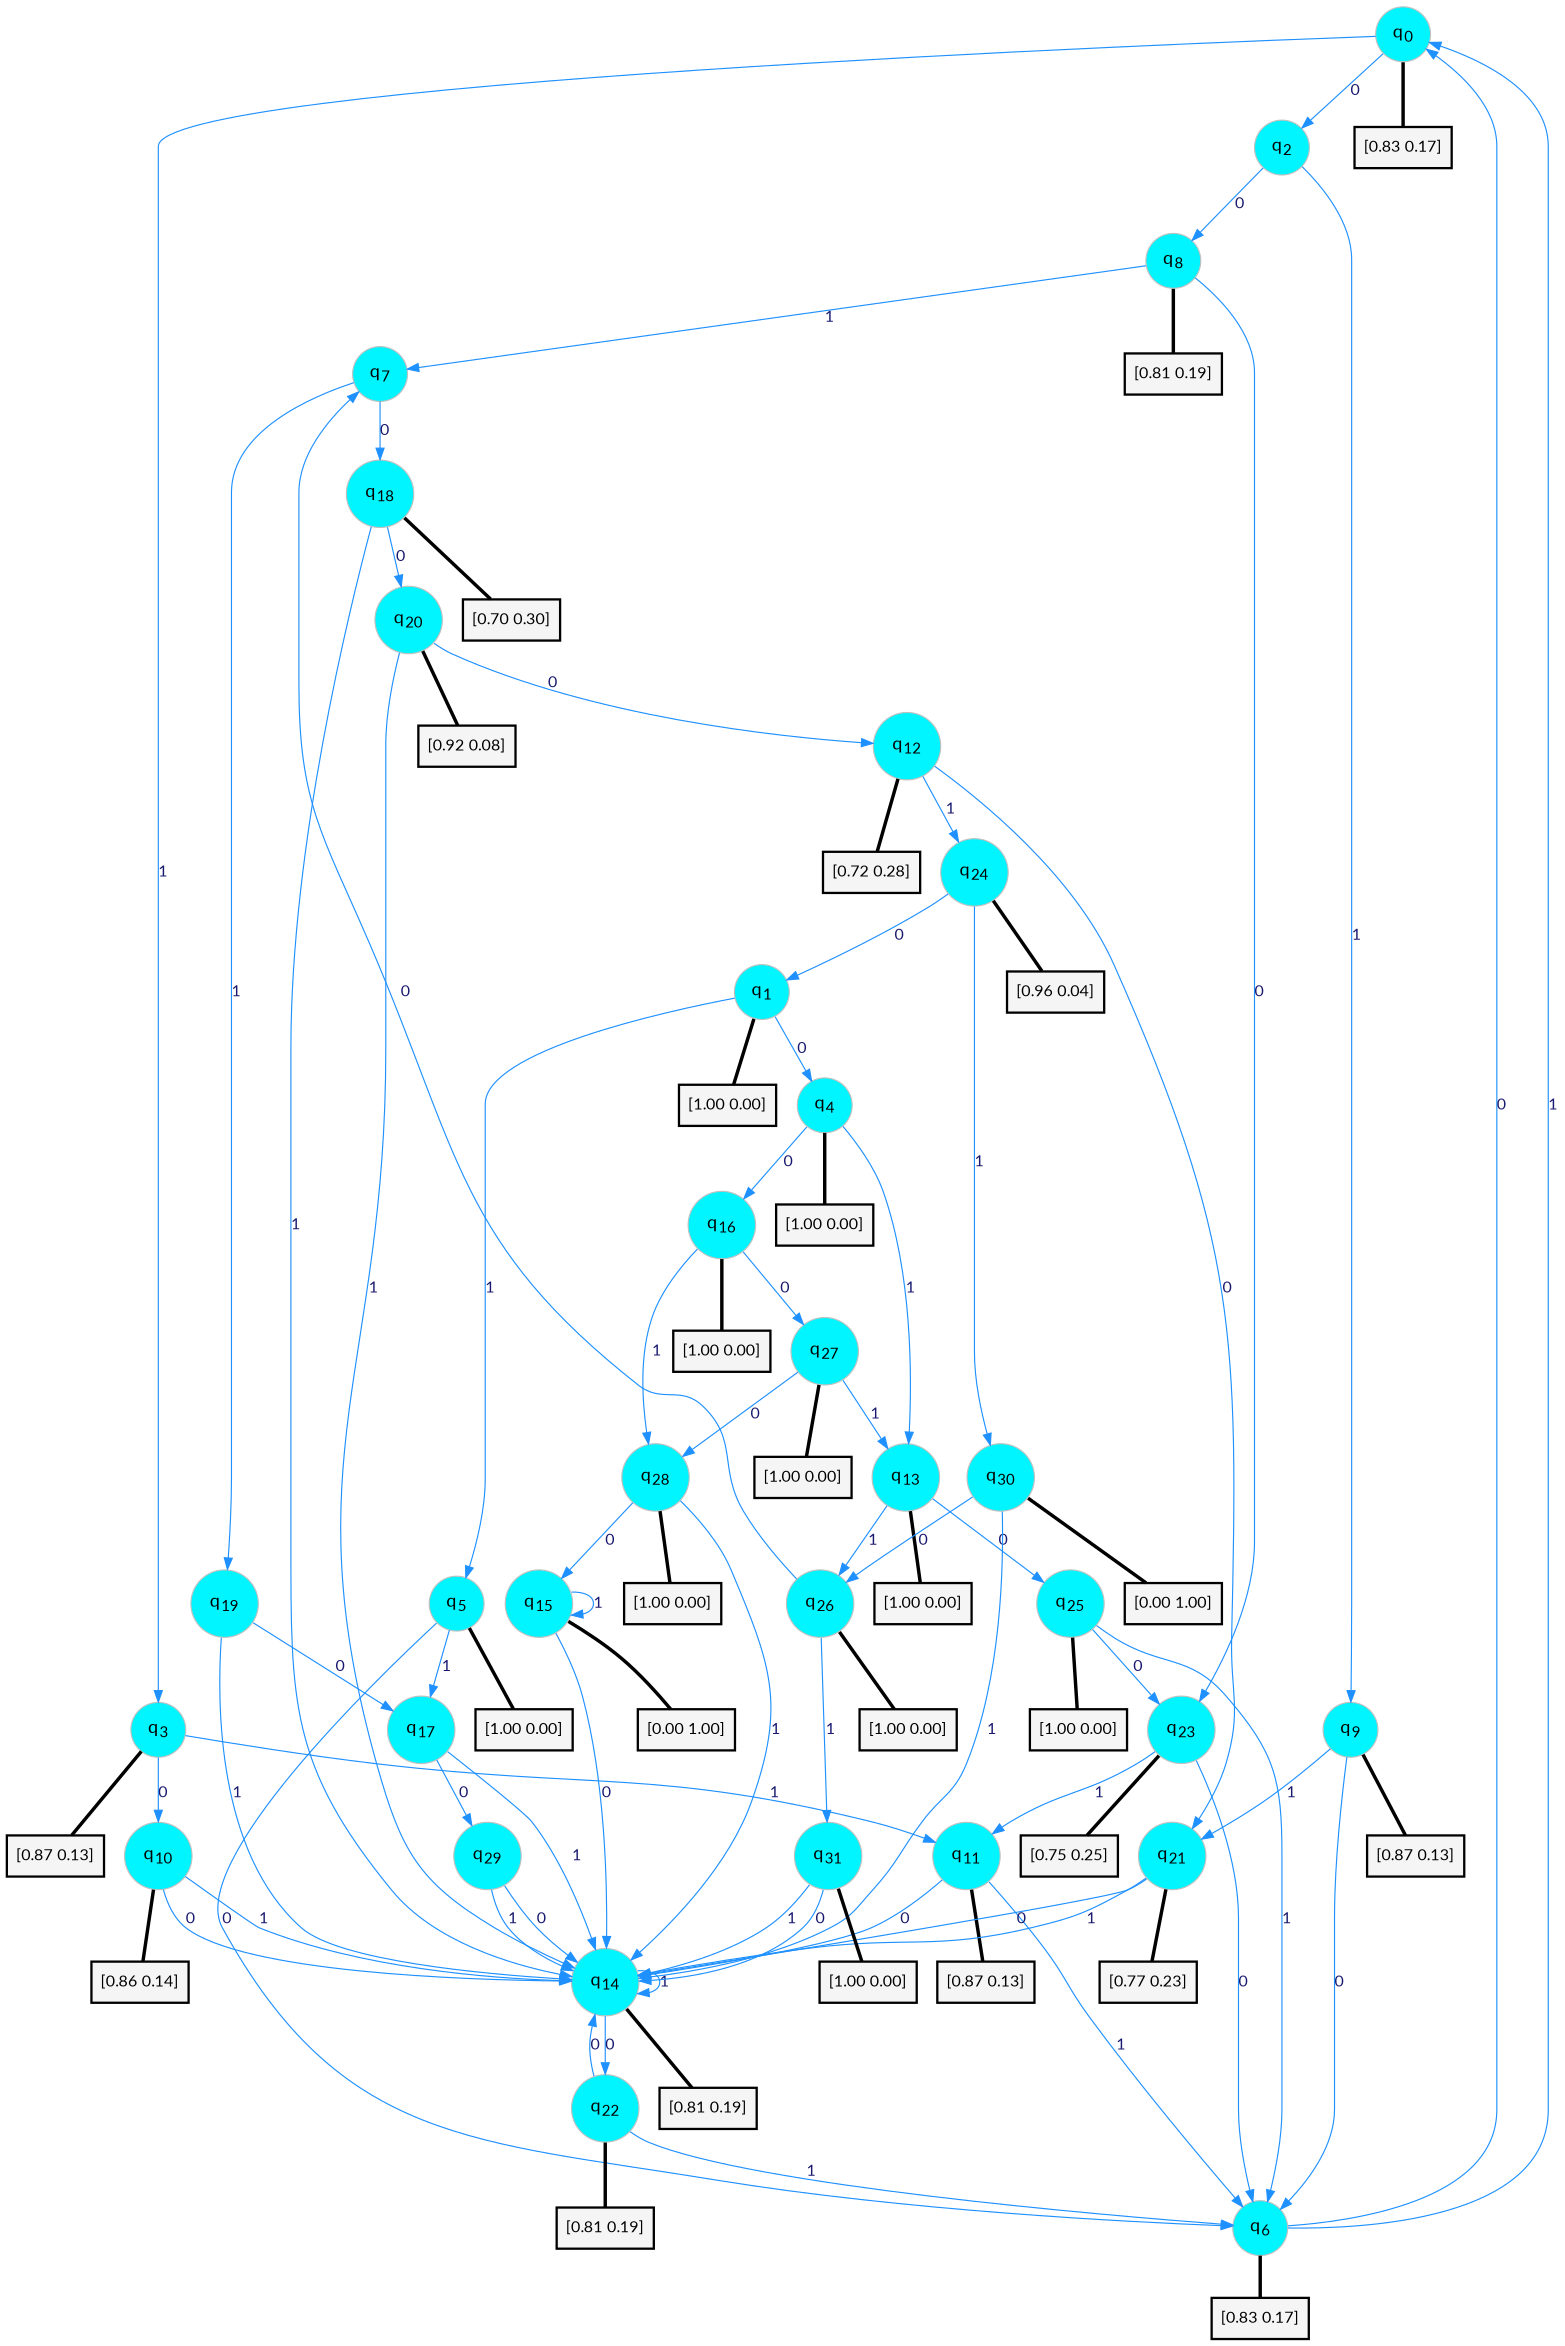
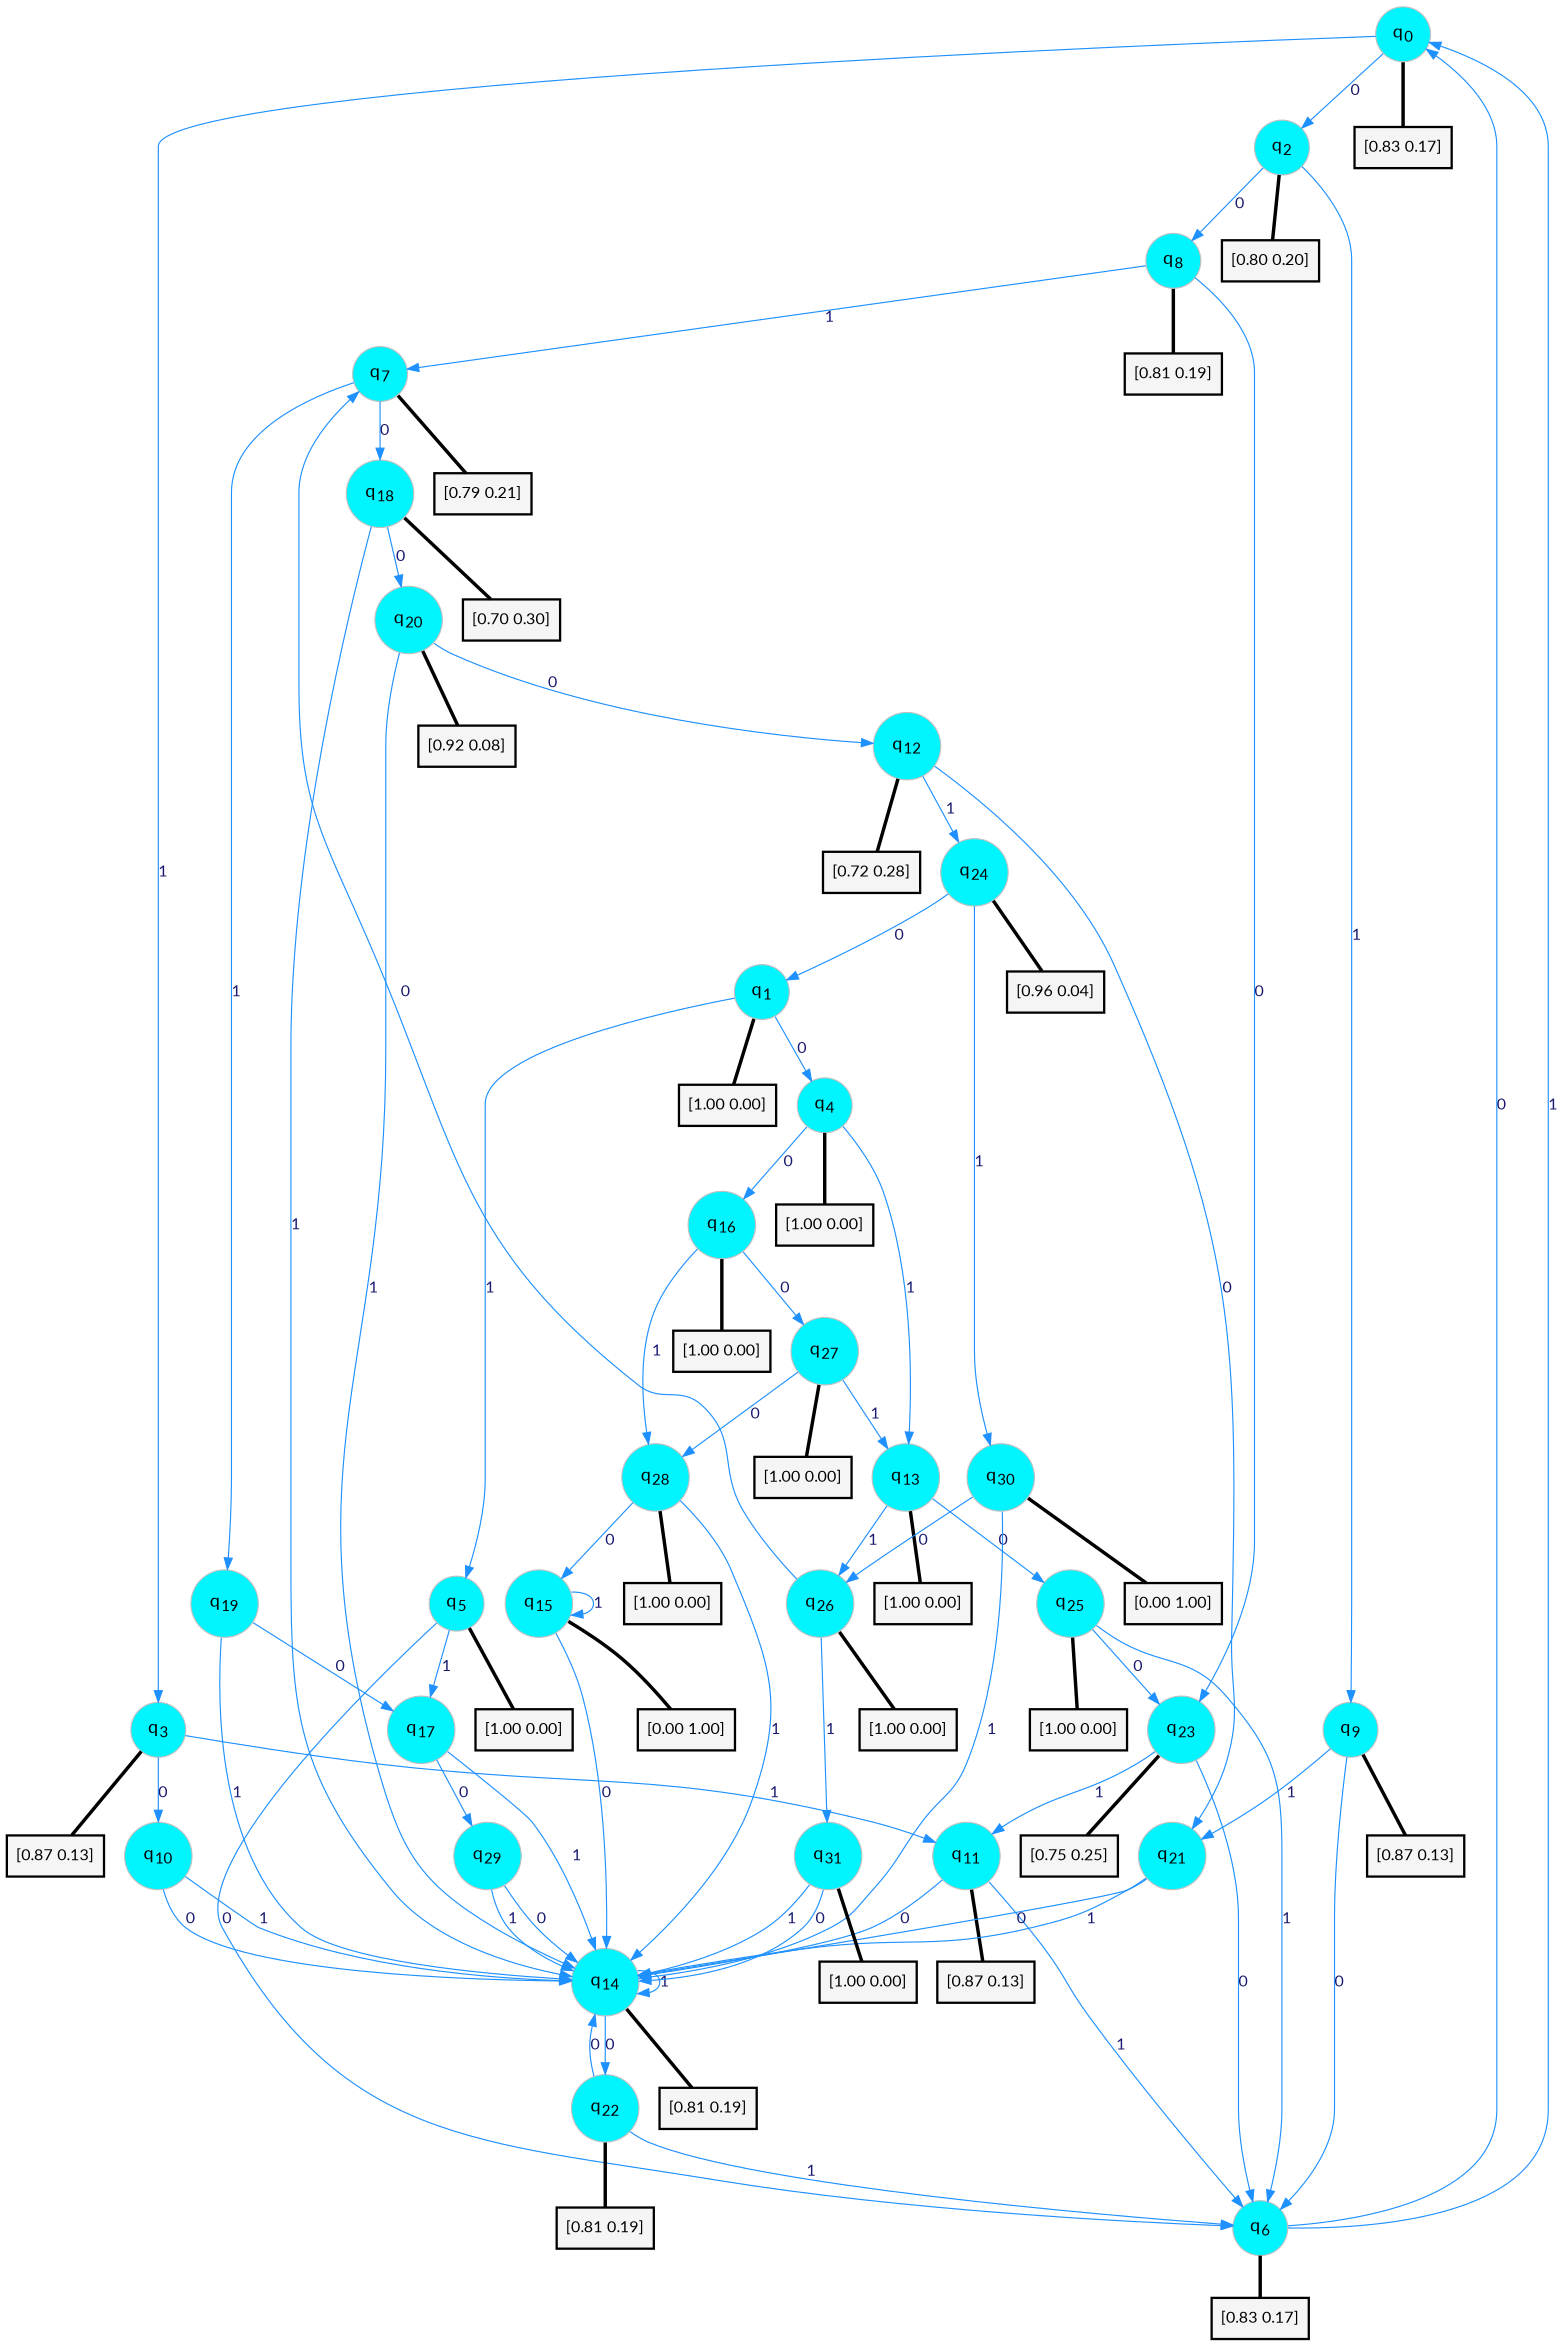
none -> (1271, 261)
none -> (483, 494)
(140, 1982) -> none
(1148, 1982) -> none
